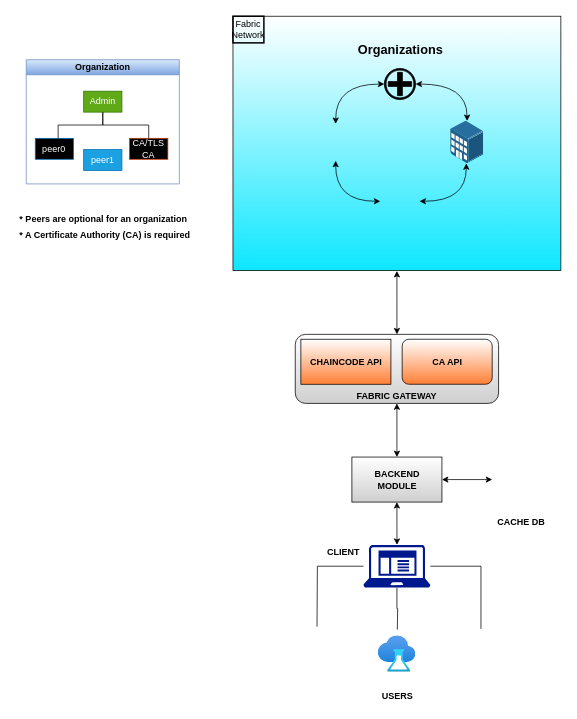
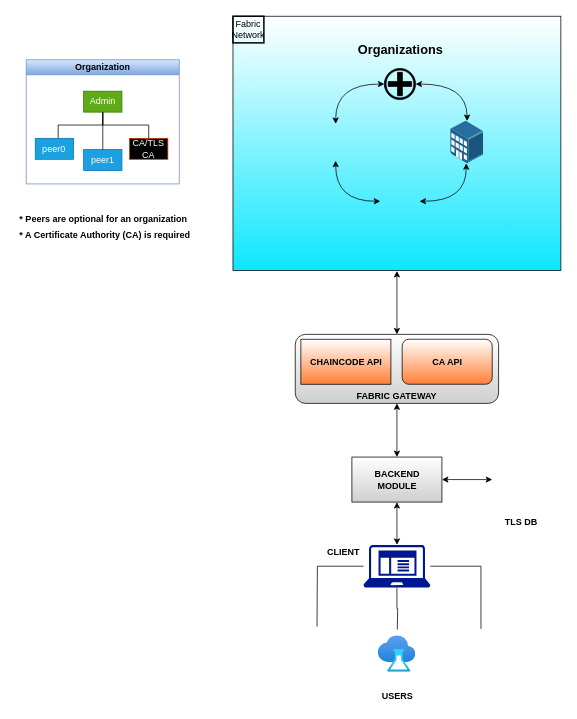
none -> (103, 137)
(54, 149) -> (54, 149)
(521, 522) -> (521, 522)
